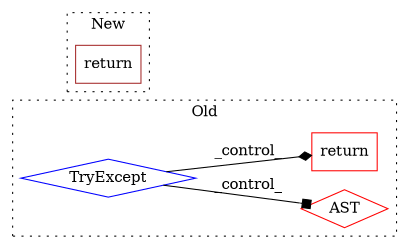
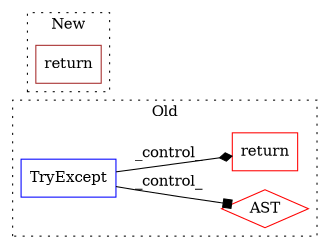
(108, 178) -> (69, 178)
